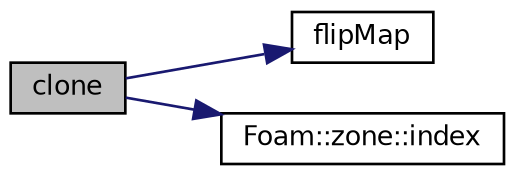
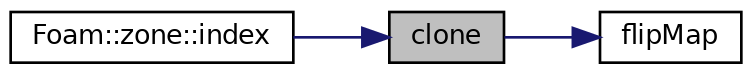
(160, 104) -> (328, 37)
